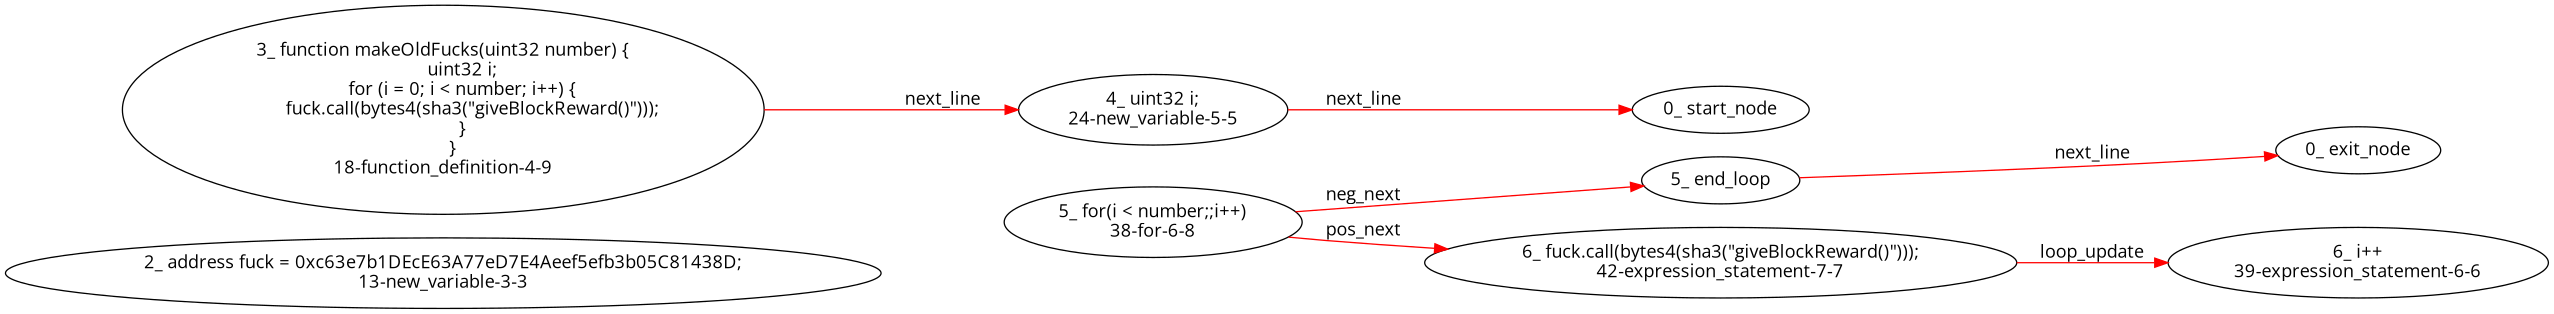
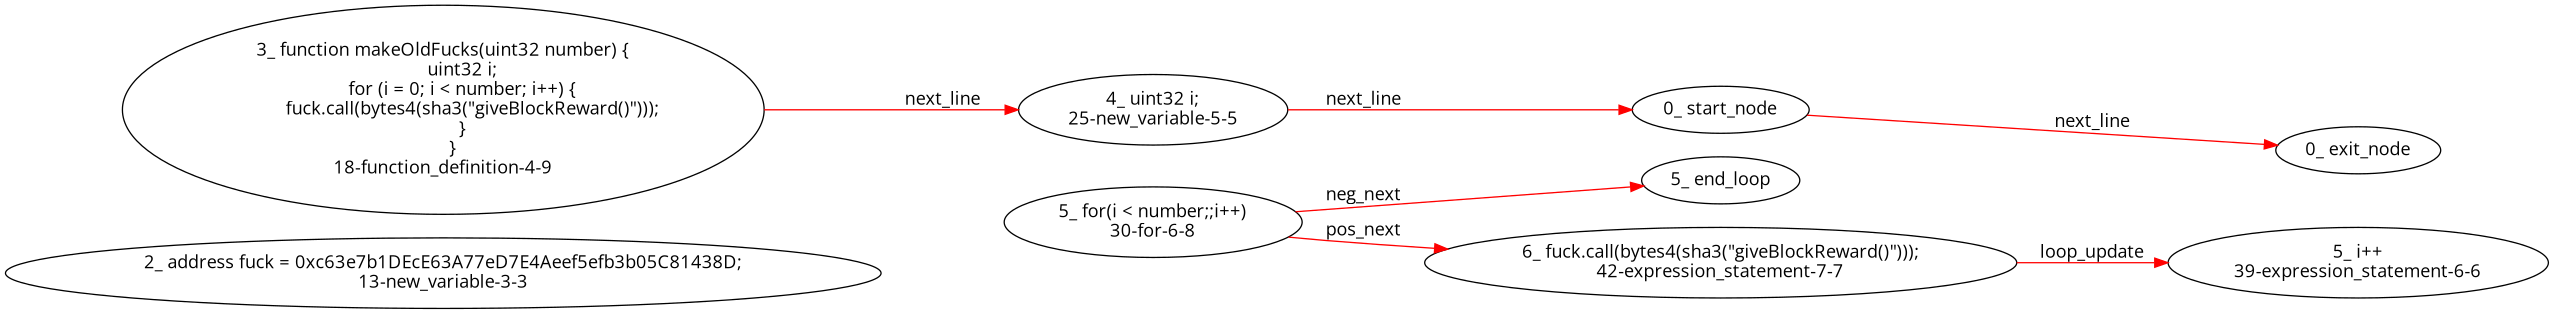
(1153, 110) -> (1153, 110)
(2032, 169) -> (2036, 130)
(1153, 222) -> (1153, 222)
(2358, 263) -> (2358, 263)
